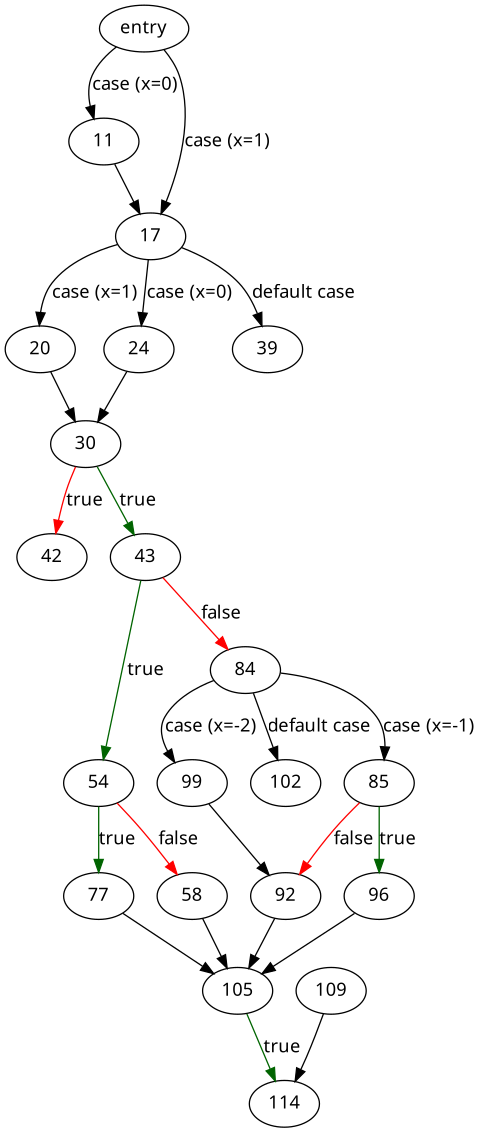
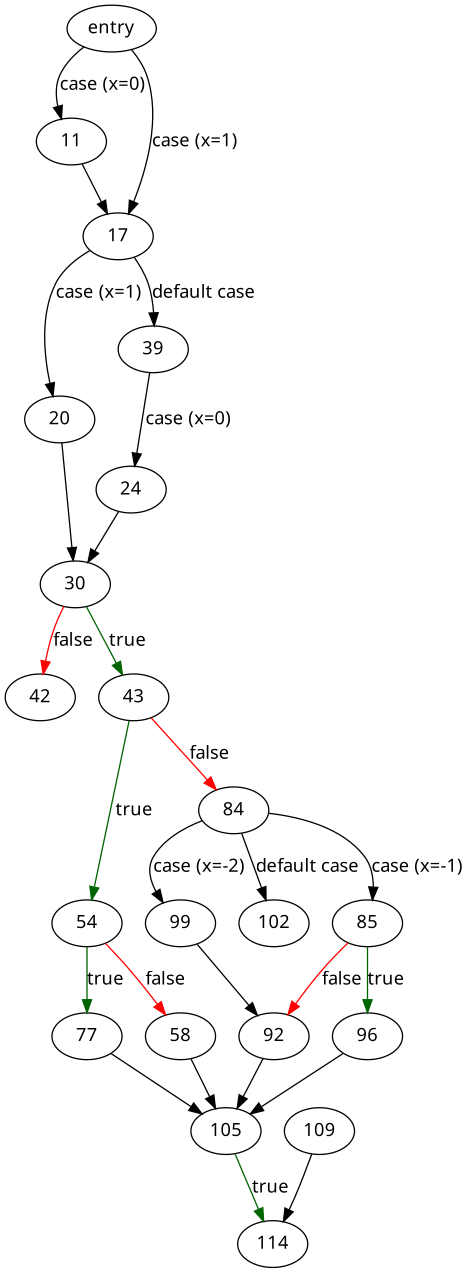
(145, 286) -> (143, 413)
(85, 501) -> (73, 641)
